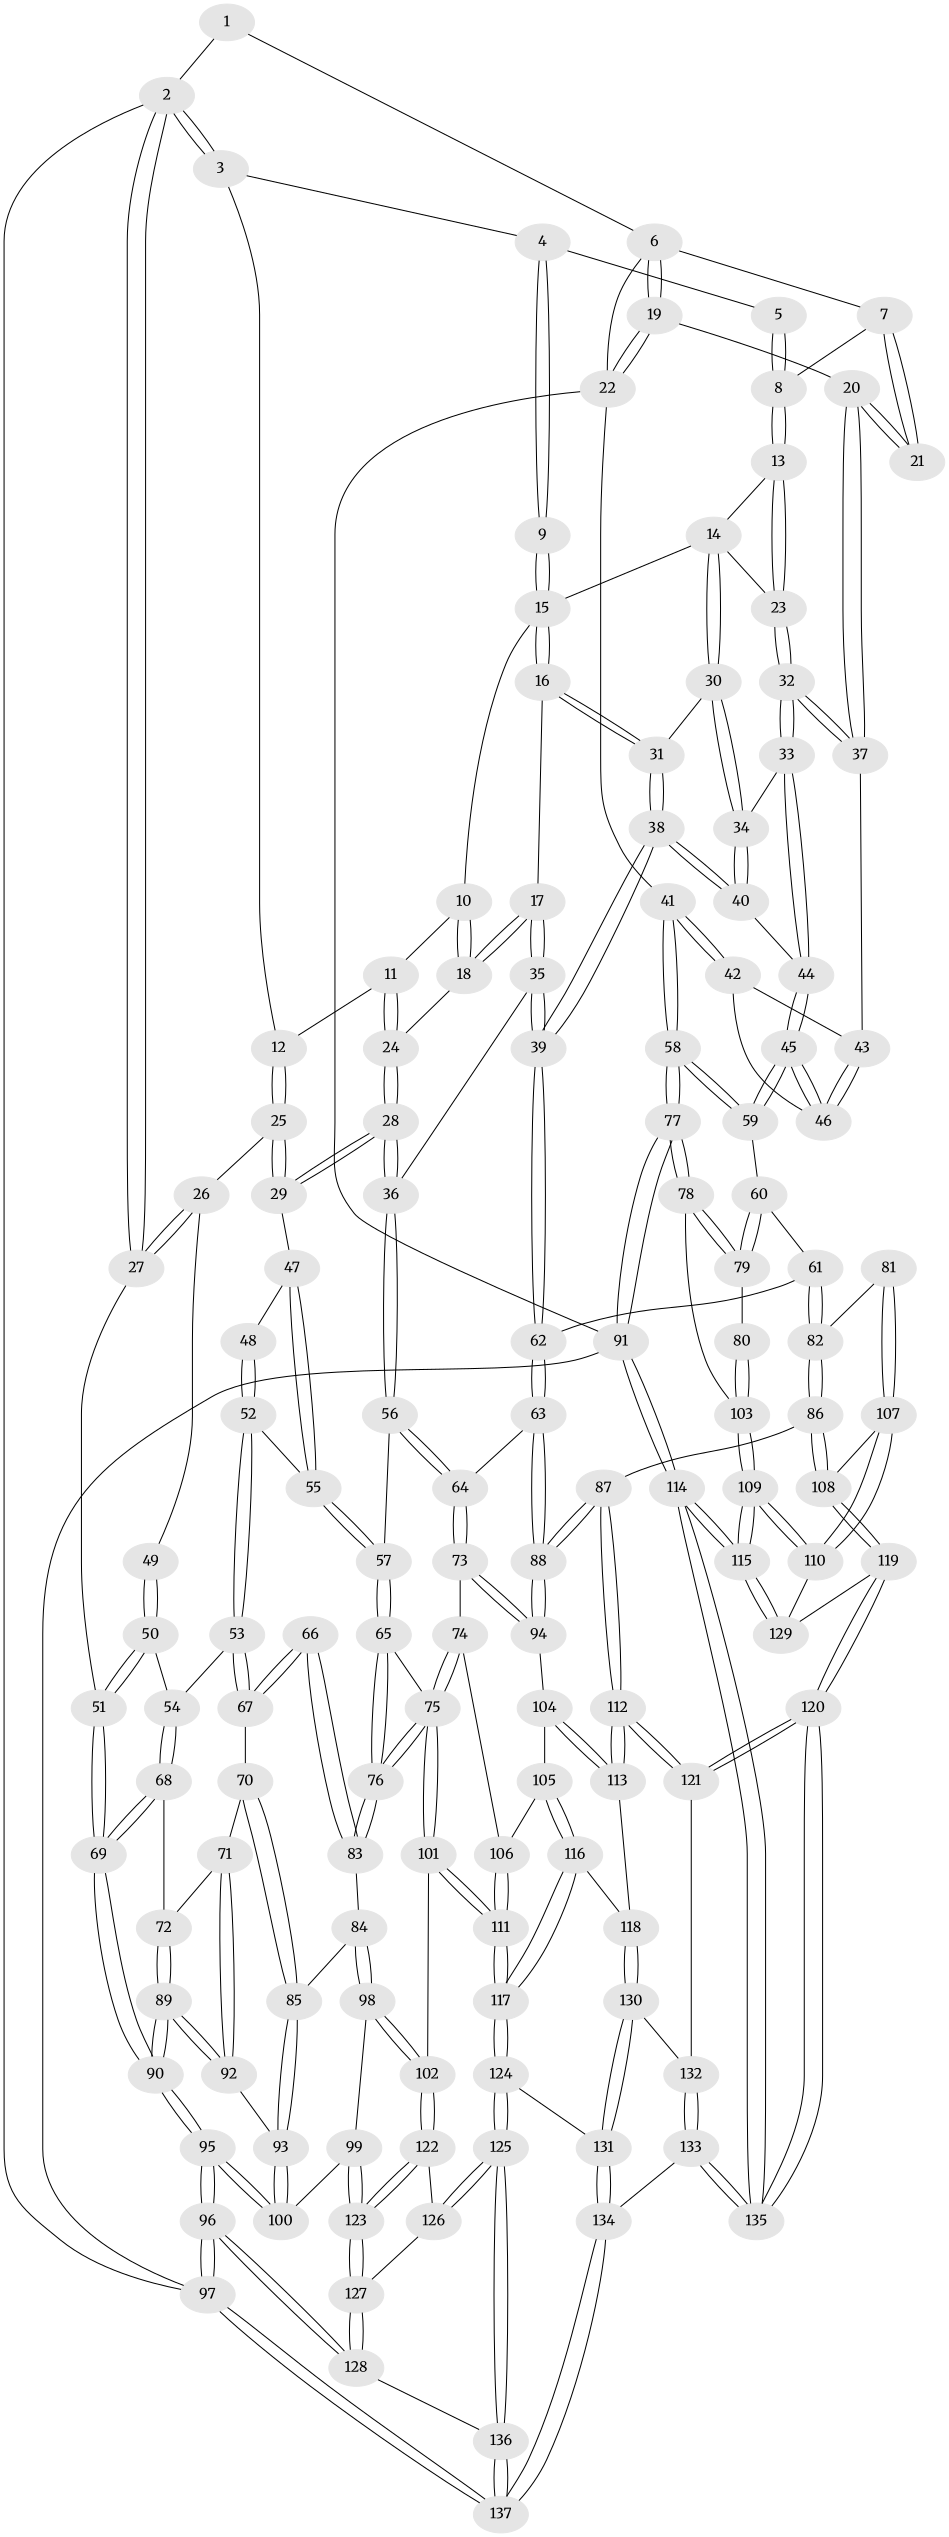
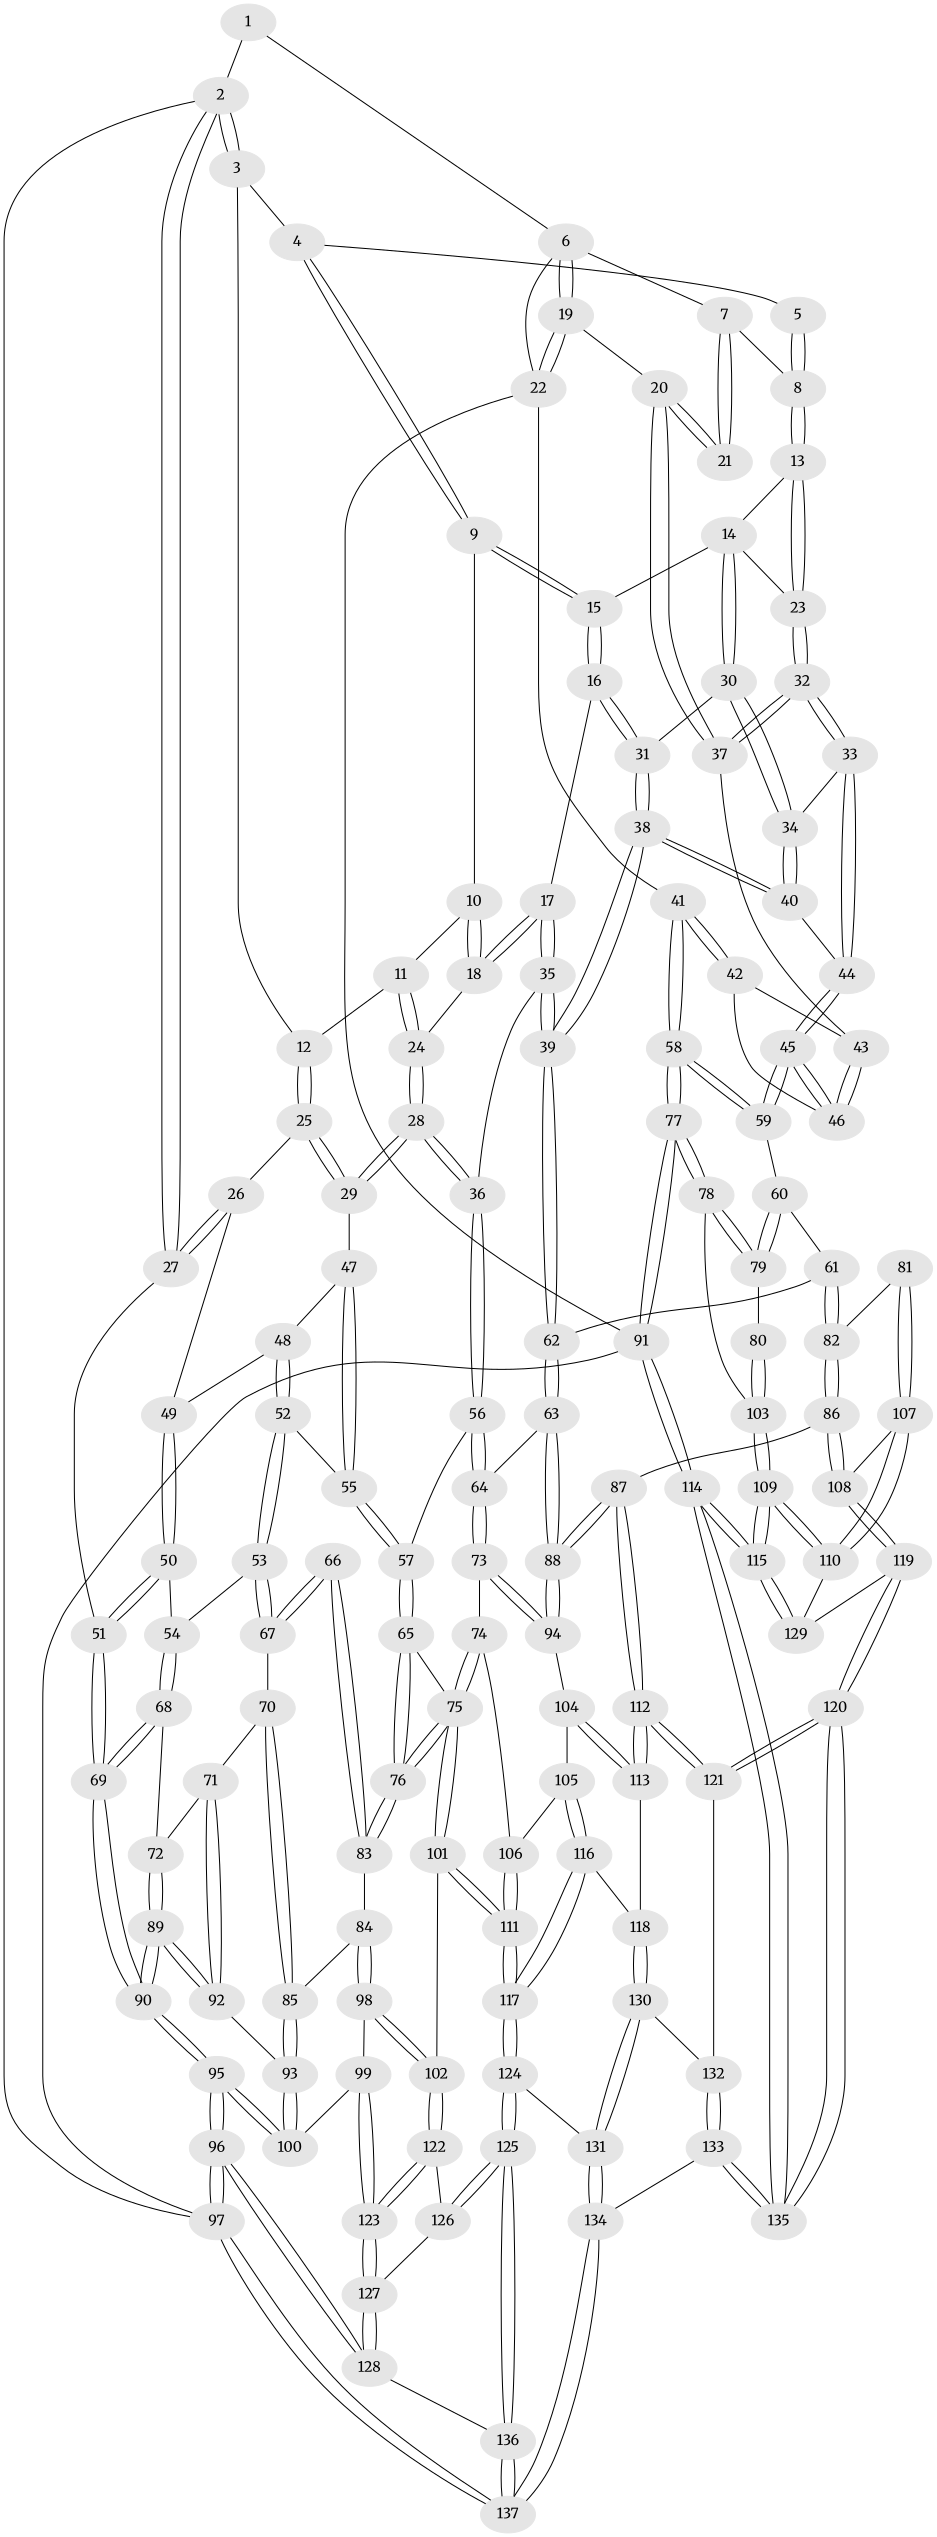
(481, 750) -> (474, 719)
none -> (226, 1378)
